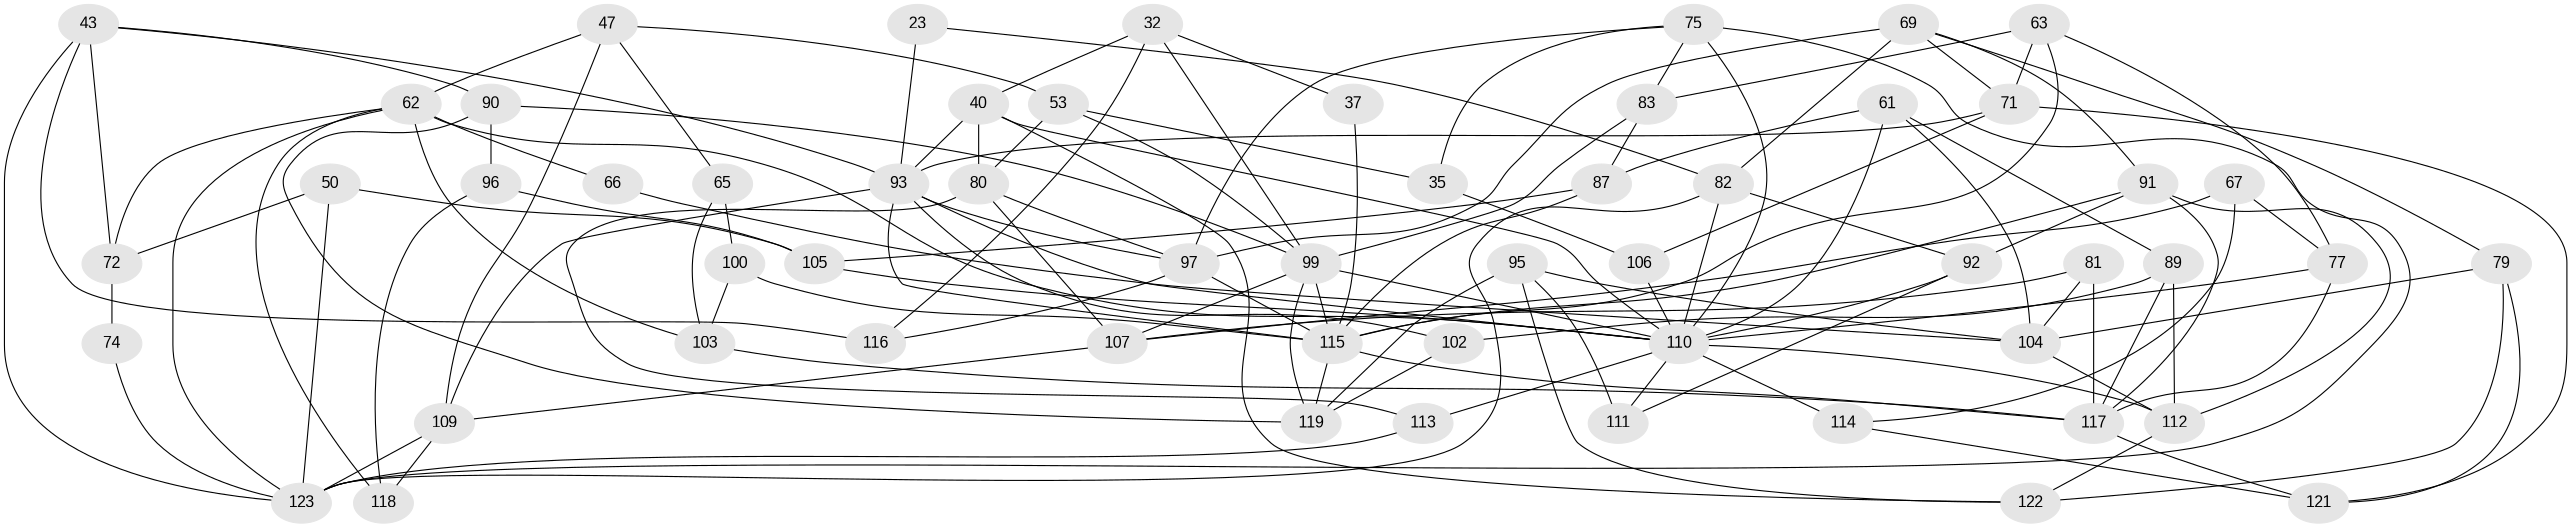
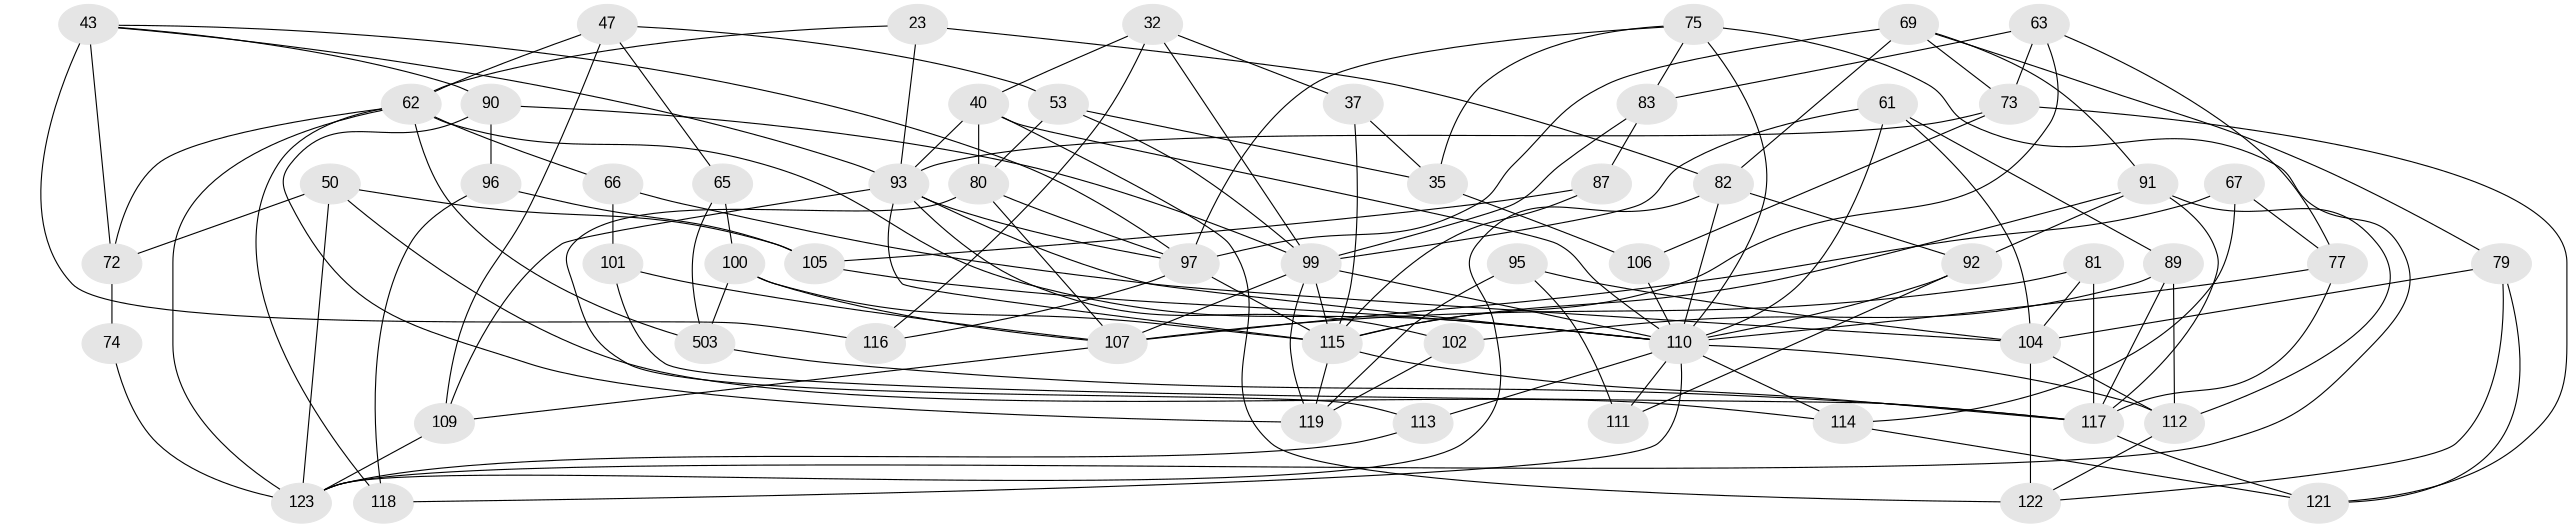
none -> (658, 44)
(2009, 104) -> (2009, 104)
(1724, 142) -> (1584, 218)
none -> (1395, 144)
none -> (613, 264)
none -> (921, 318)
(705, 344) -> (705, 344)
(6, 352) -> (660, 71)
none -> (1057, 401)
(414, 463) -> (1080, 487)
(1701, 482) -> (2030, 423)
